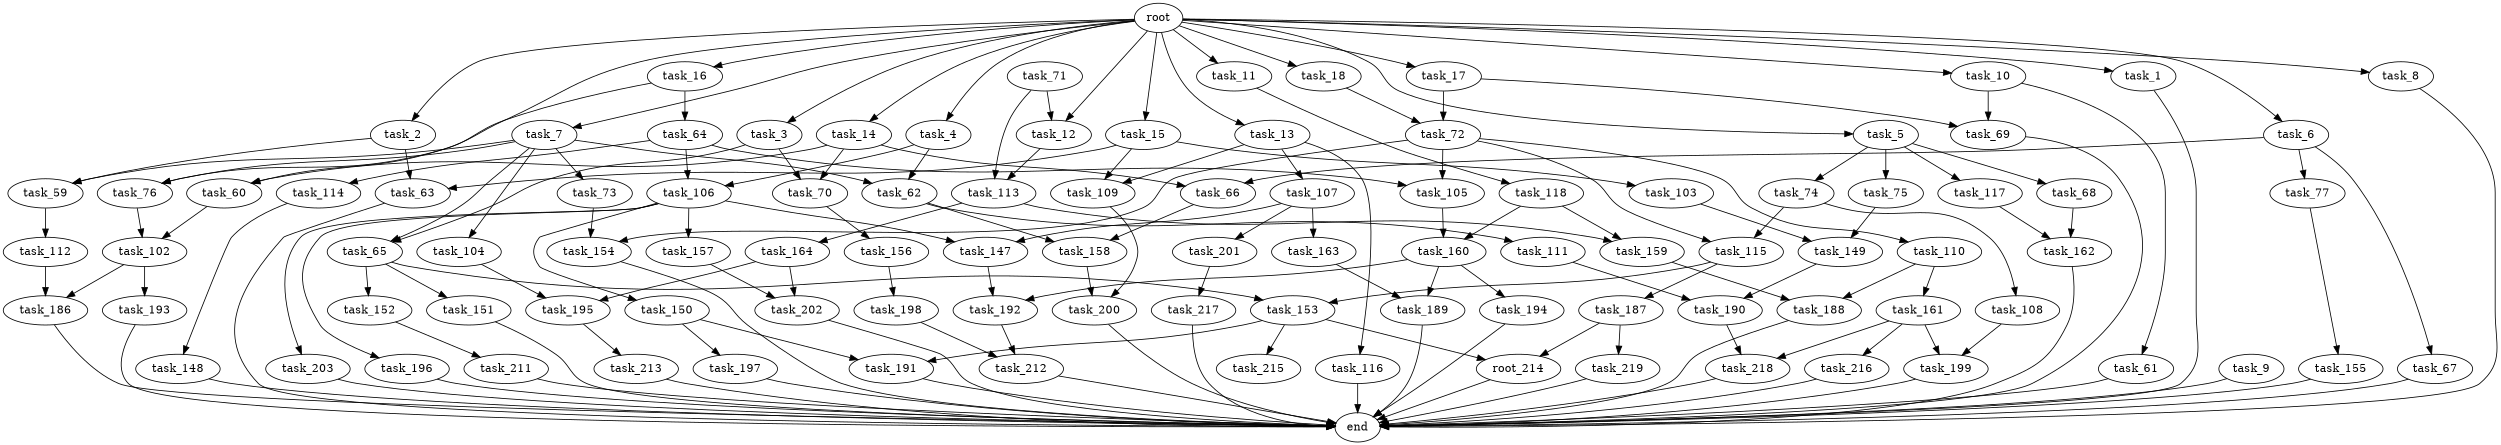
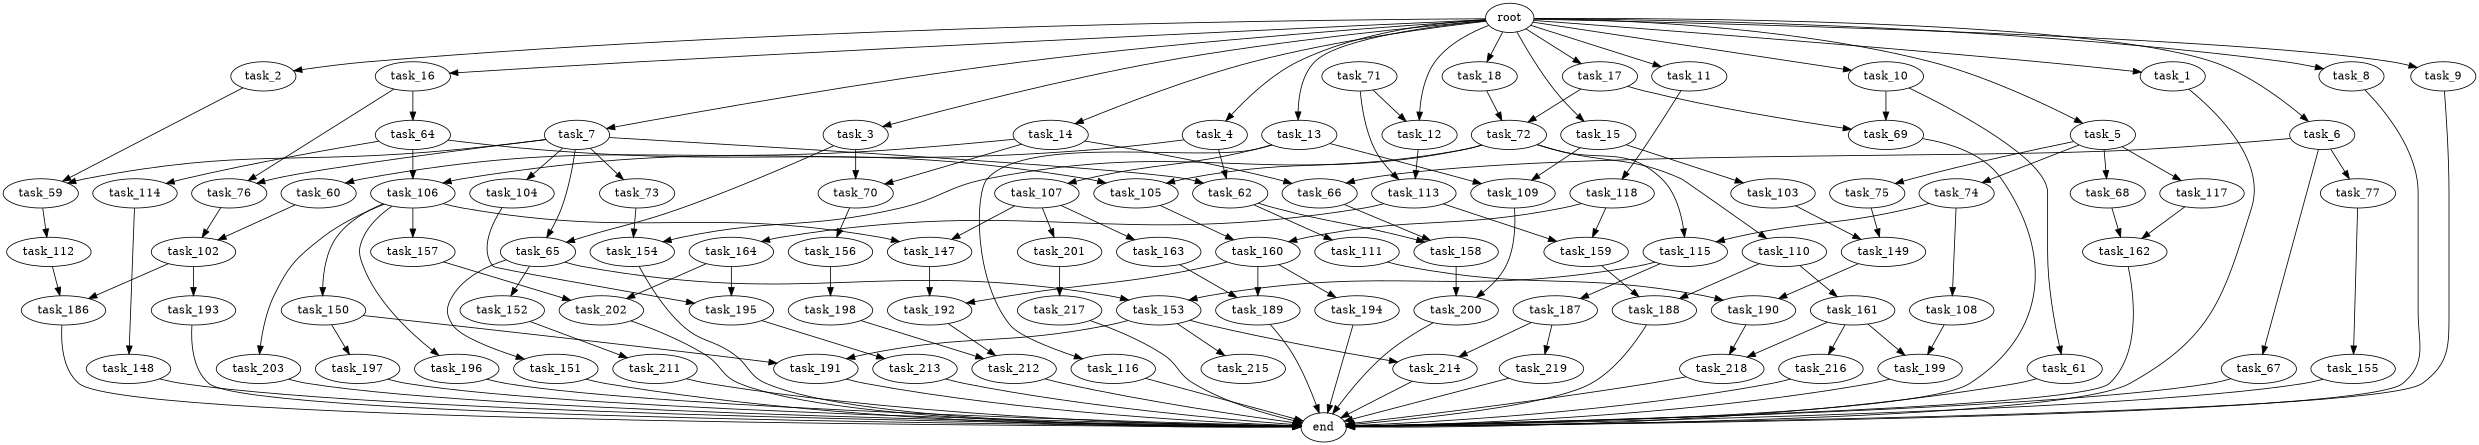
(686, 53) -> (2147, 41)
(413, 193) -> none
(1519, 369) -> (1435, 369)
